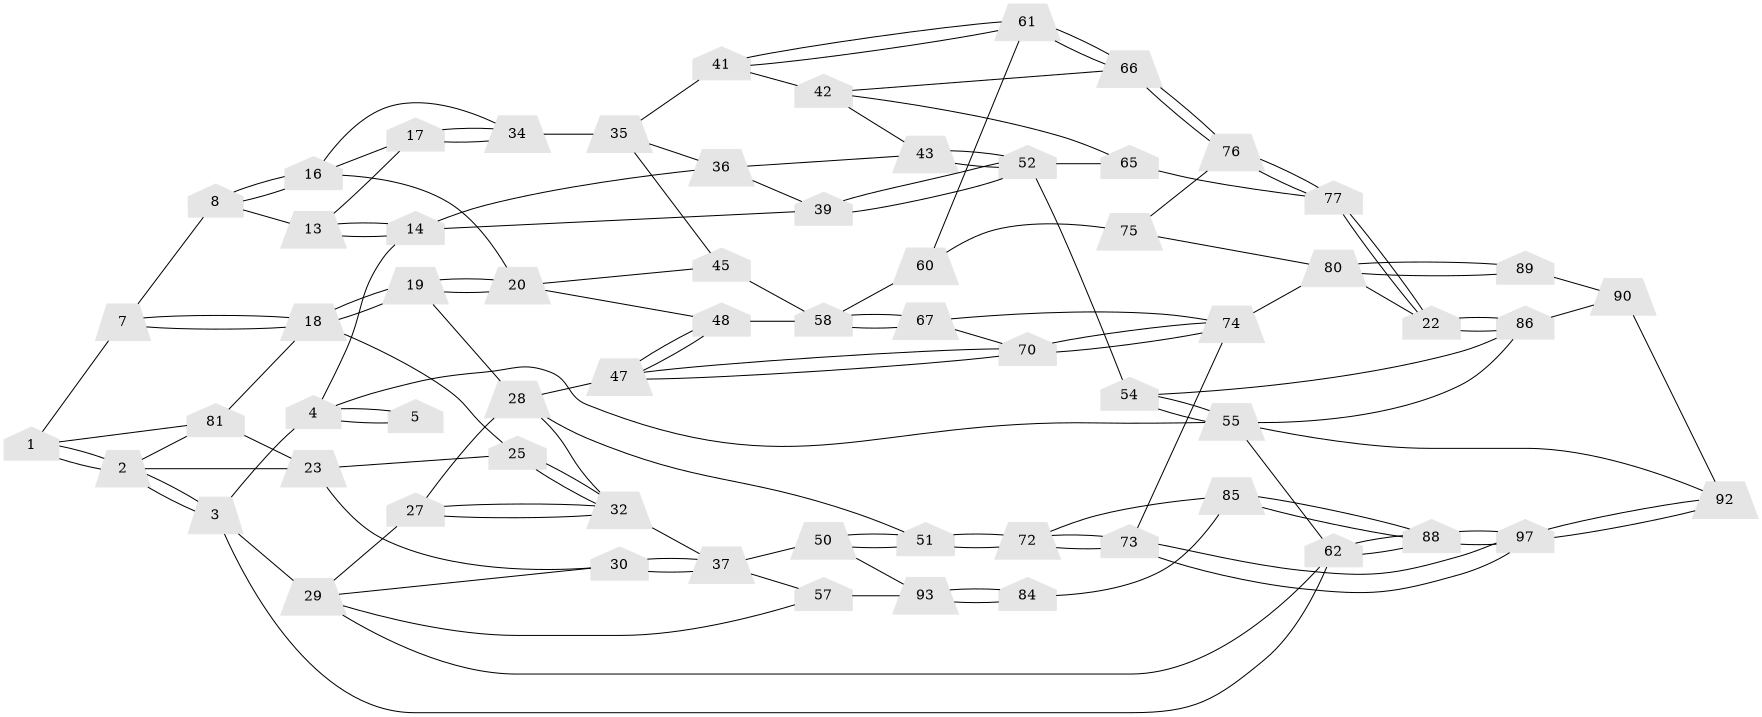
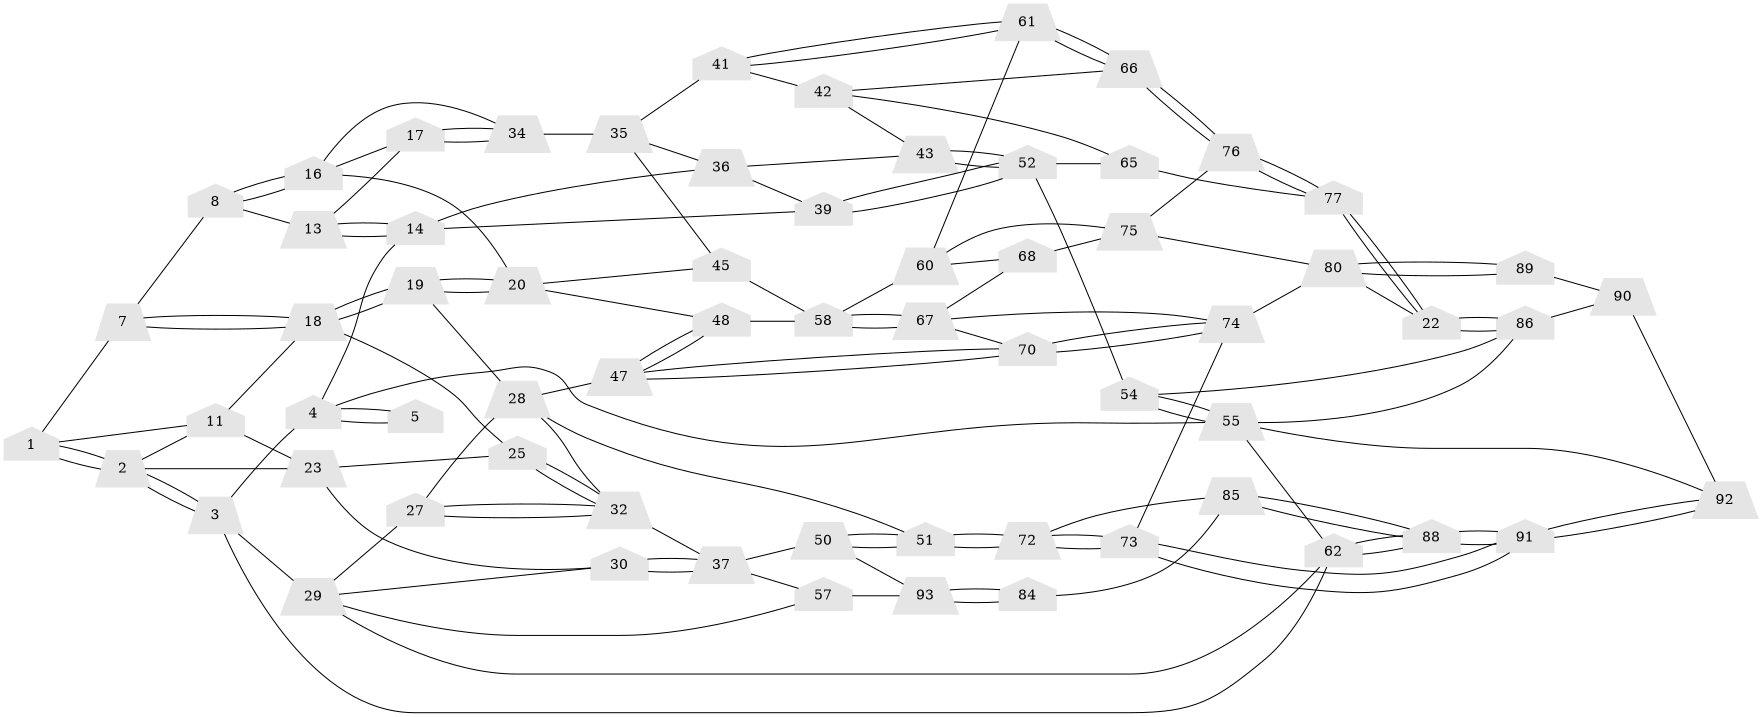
none -> (1028, 257)
(216, 422) -> (216, 422)
(1525, 538) -> (1525, 538)
